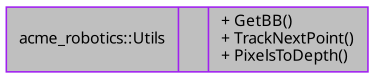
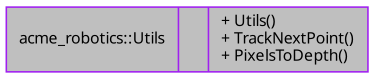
(257, 21) -> (249, 21)
